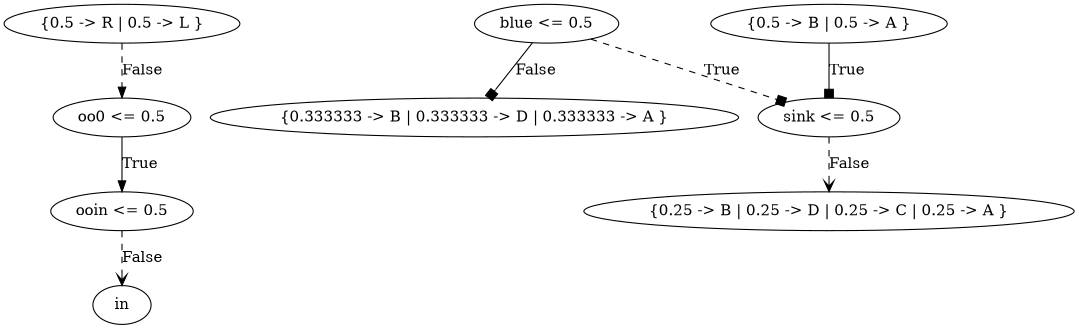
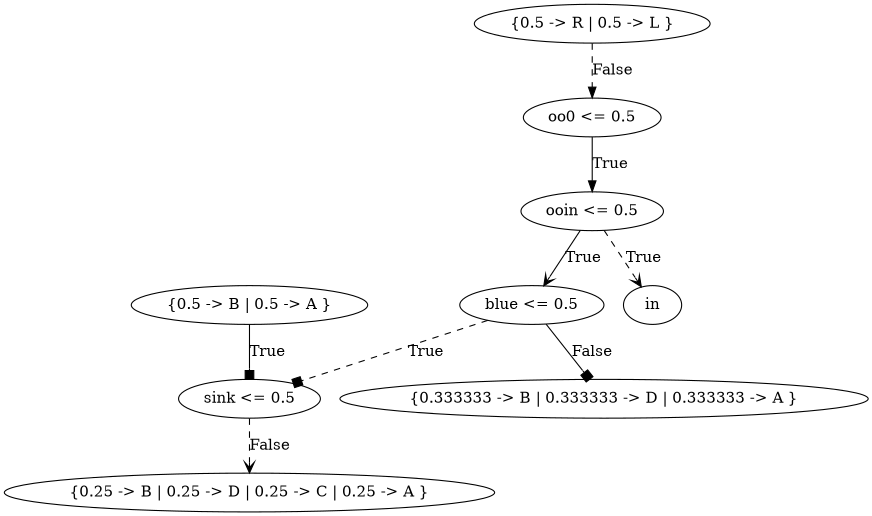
none -> (565, 254)
(142, 258) -> (644, 258)
